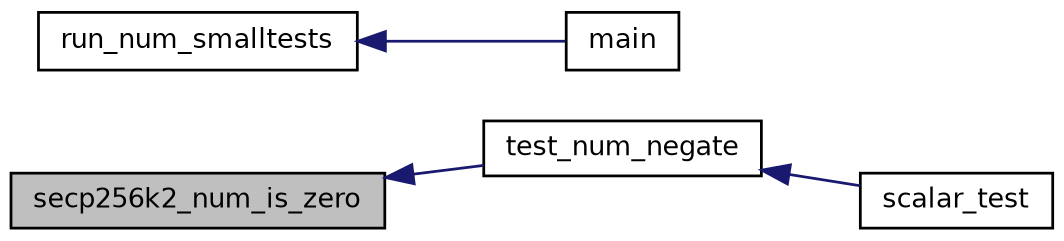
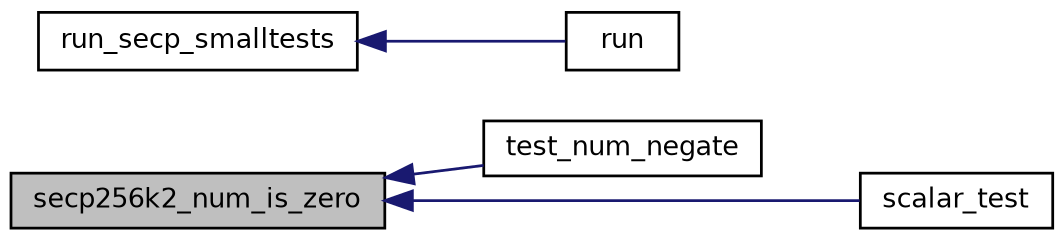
(198, 41) -> (198, 41)
(623, 41) -> (623, 41)
(825, 180) -> (636, 201)
